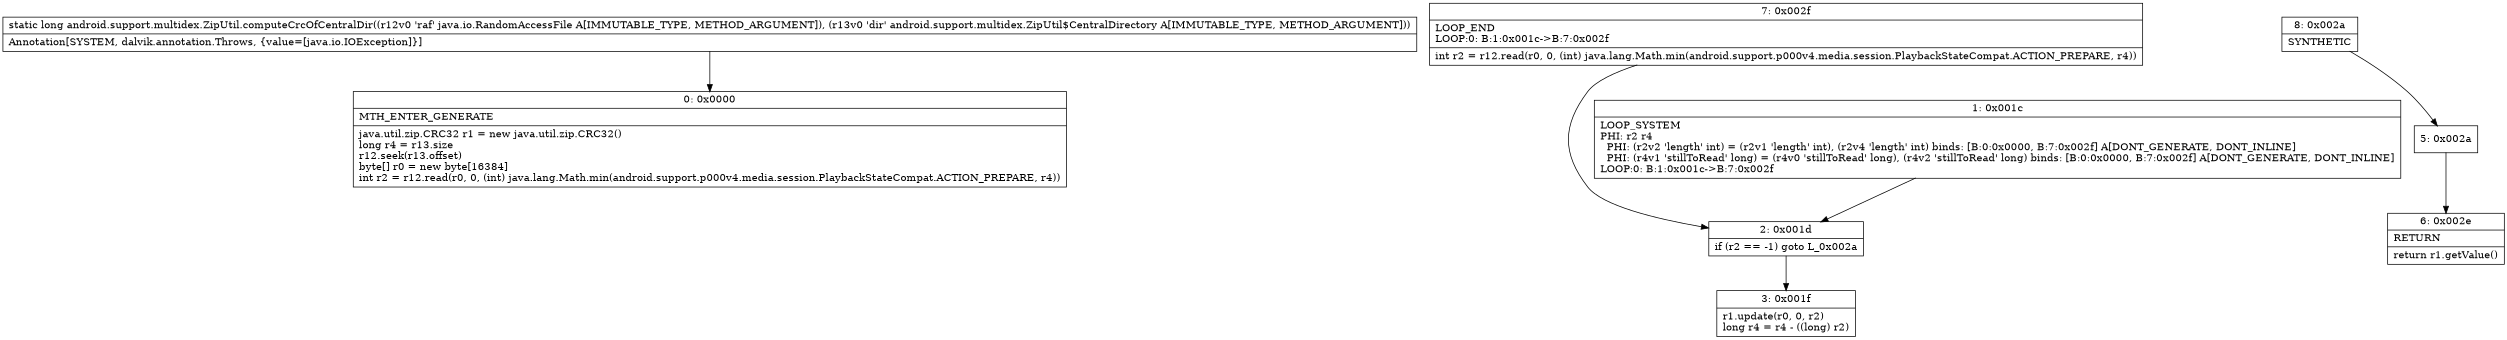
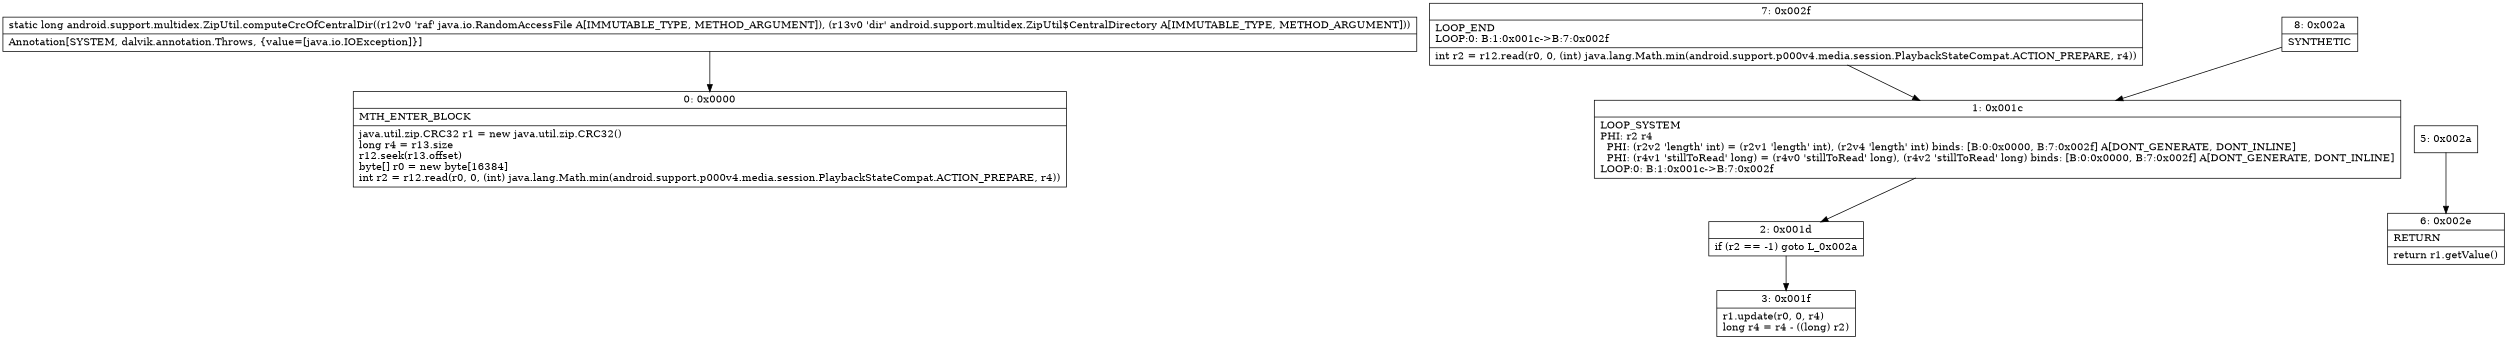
(2395, 81) -> (2202, 73)
(427, 117) -> (415, 117)
(1577, 170) -> (1880, 81)
(1773, 316) -> (1773, 316)
